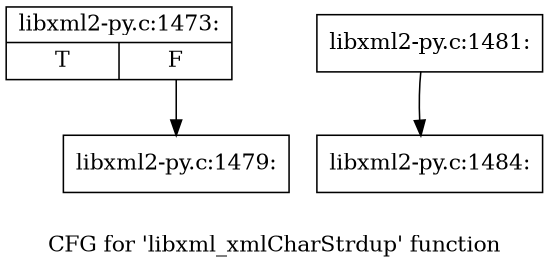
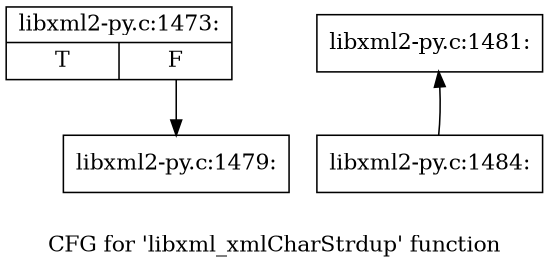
(419, 96) -> (440, 111)
